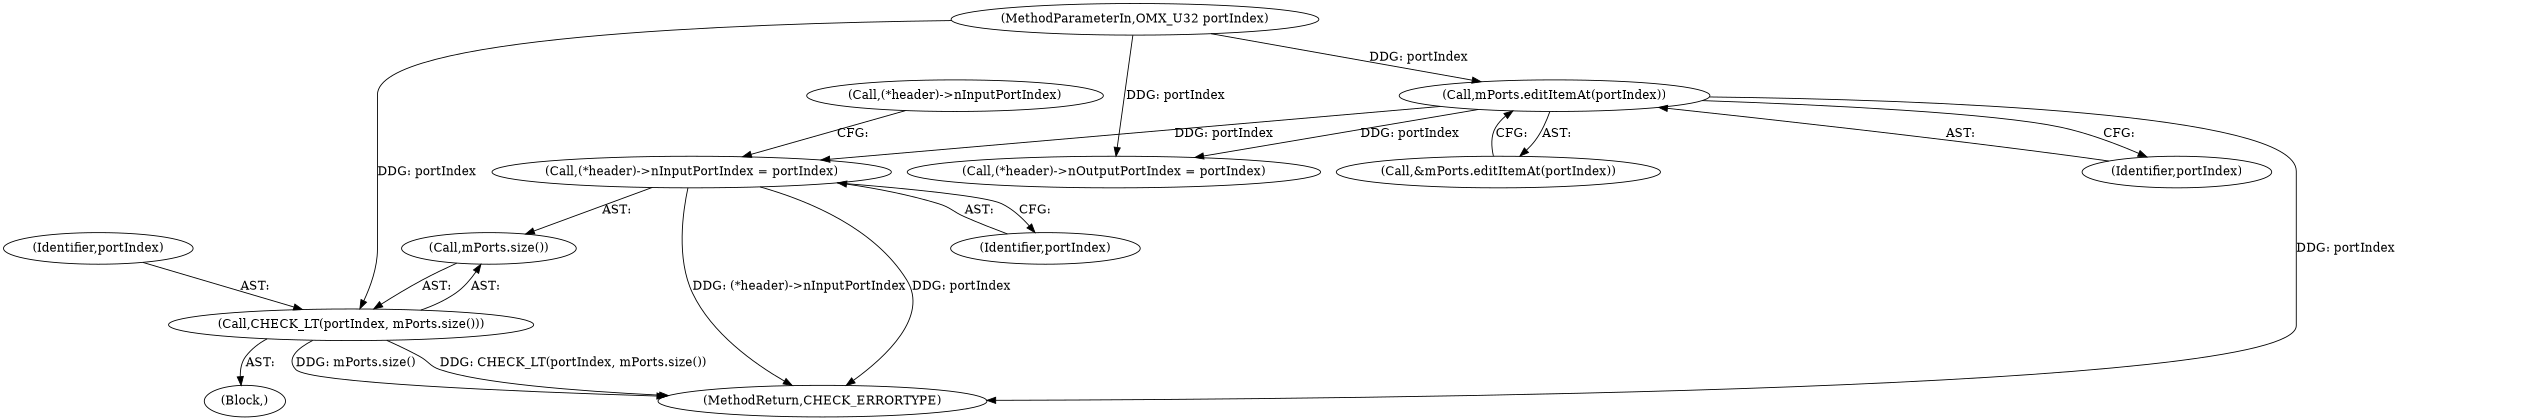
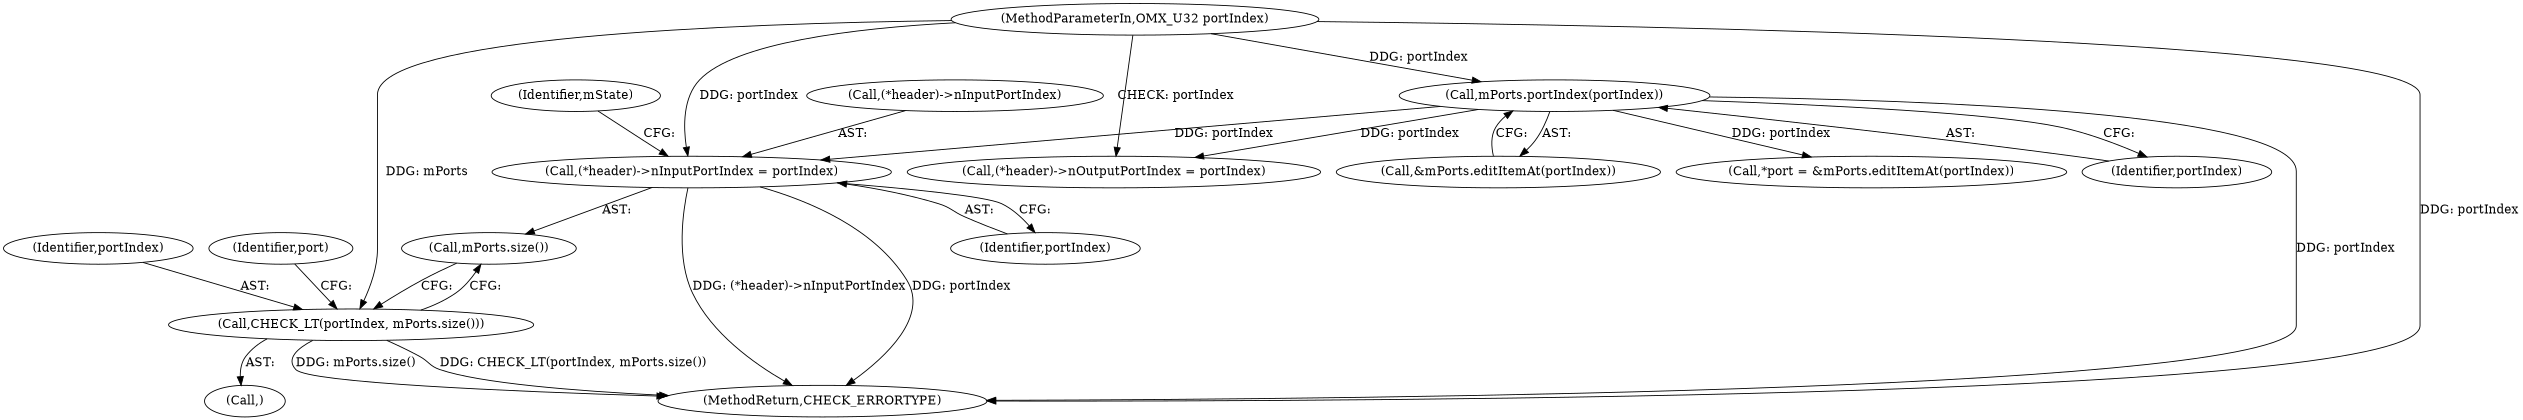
none -> (788, 43)
none -> (576, 96)
(1176, 96) -> (1176, 96)
(1555, 96) -> (1555, 96)
(855, 134) -> (855, 134)
(427, 172) -> (427, 172)
none -> (1871, 172)
none -> (281, 248)
(439, 287) -> (439, 287)
(488, 287) -> (488, 287)
none -> (2380, 347)
(245, 401) -> (245, 401)
